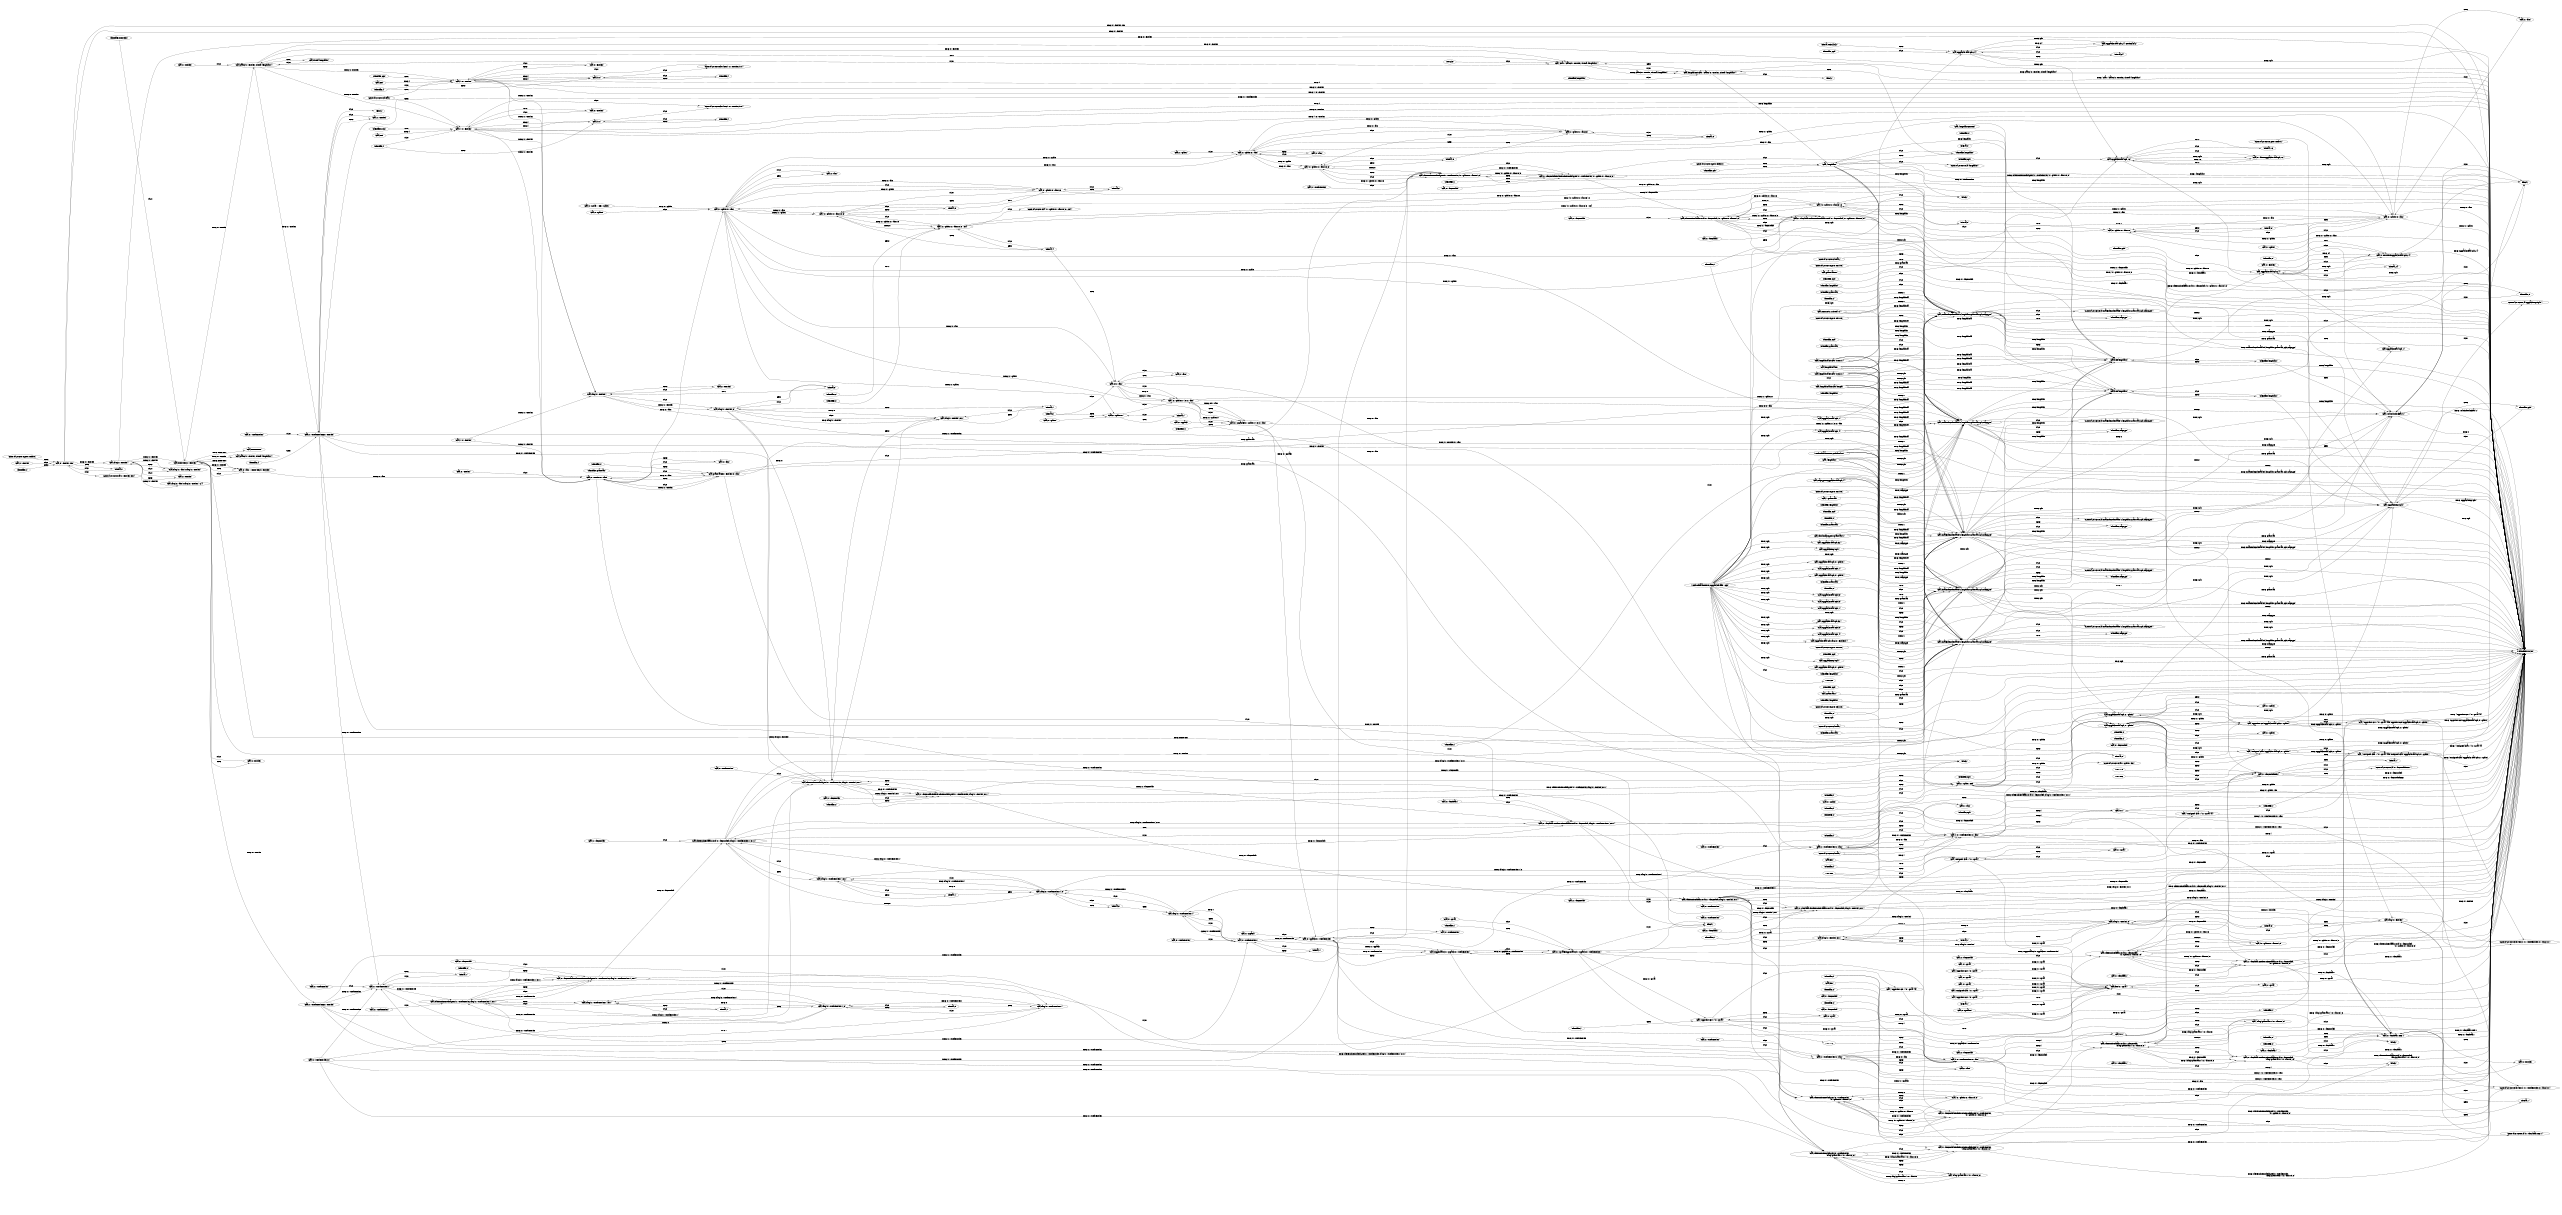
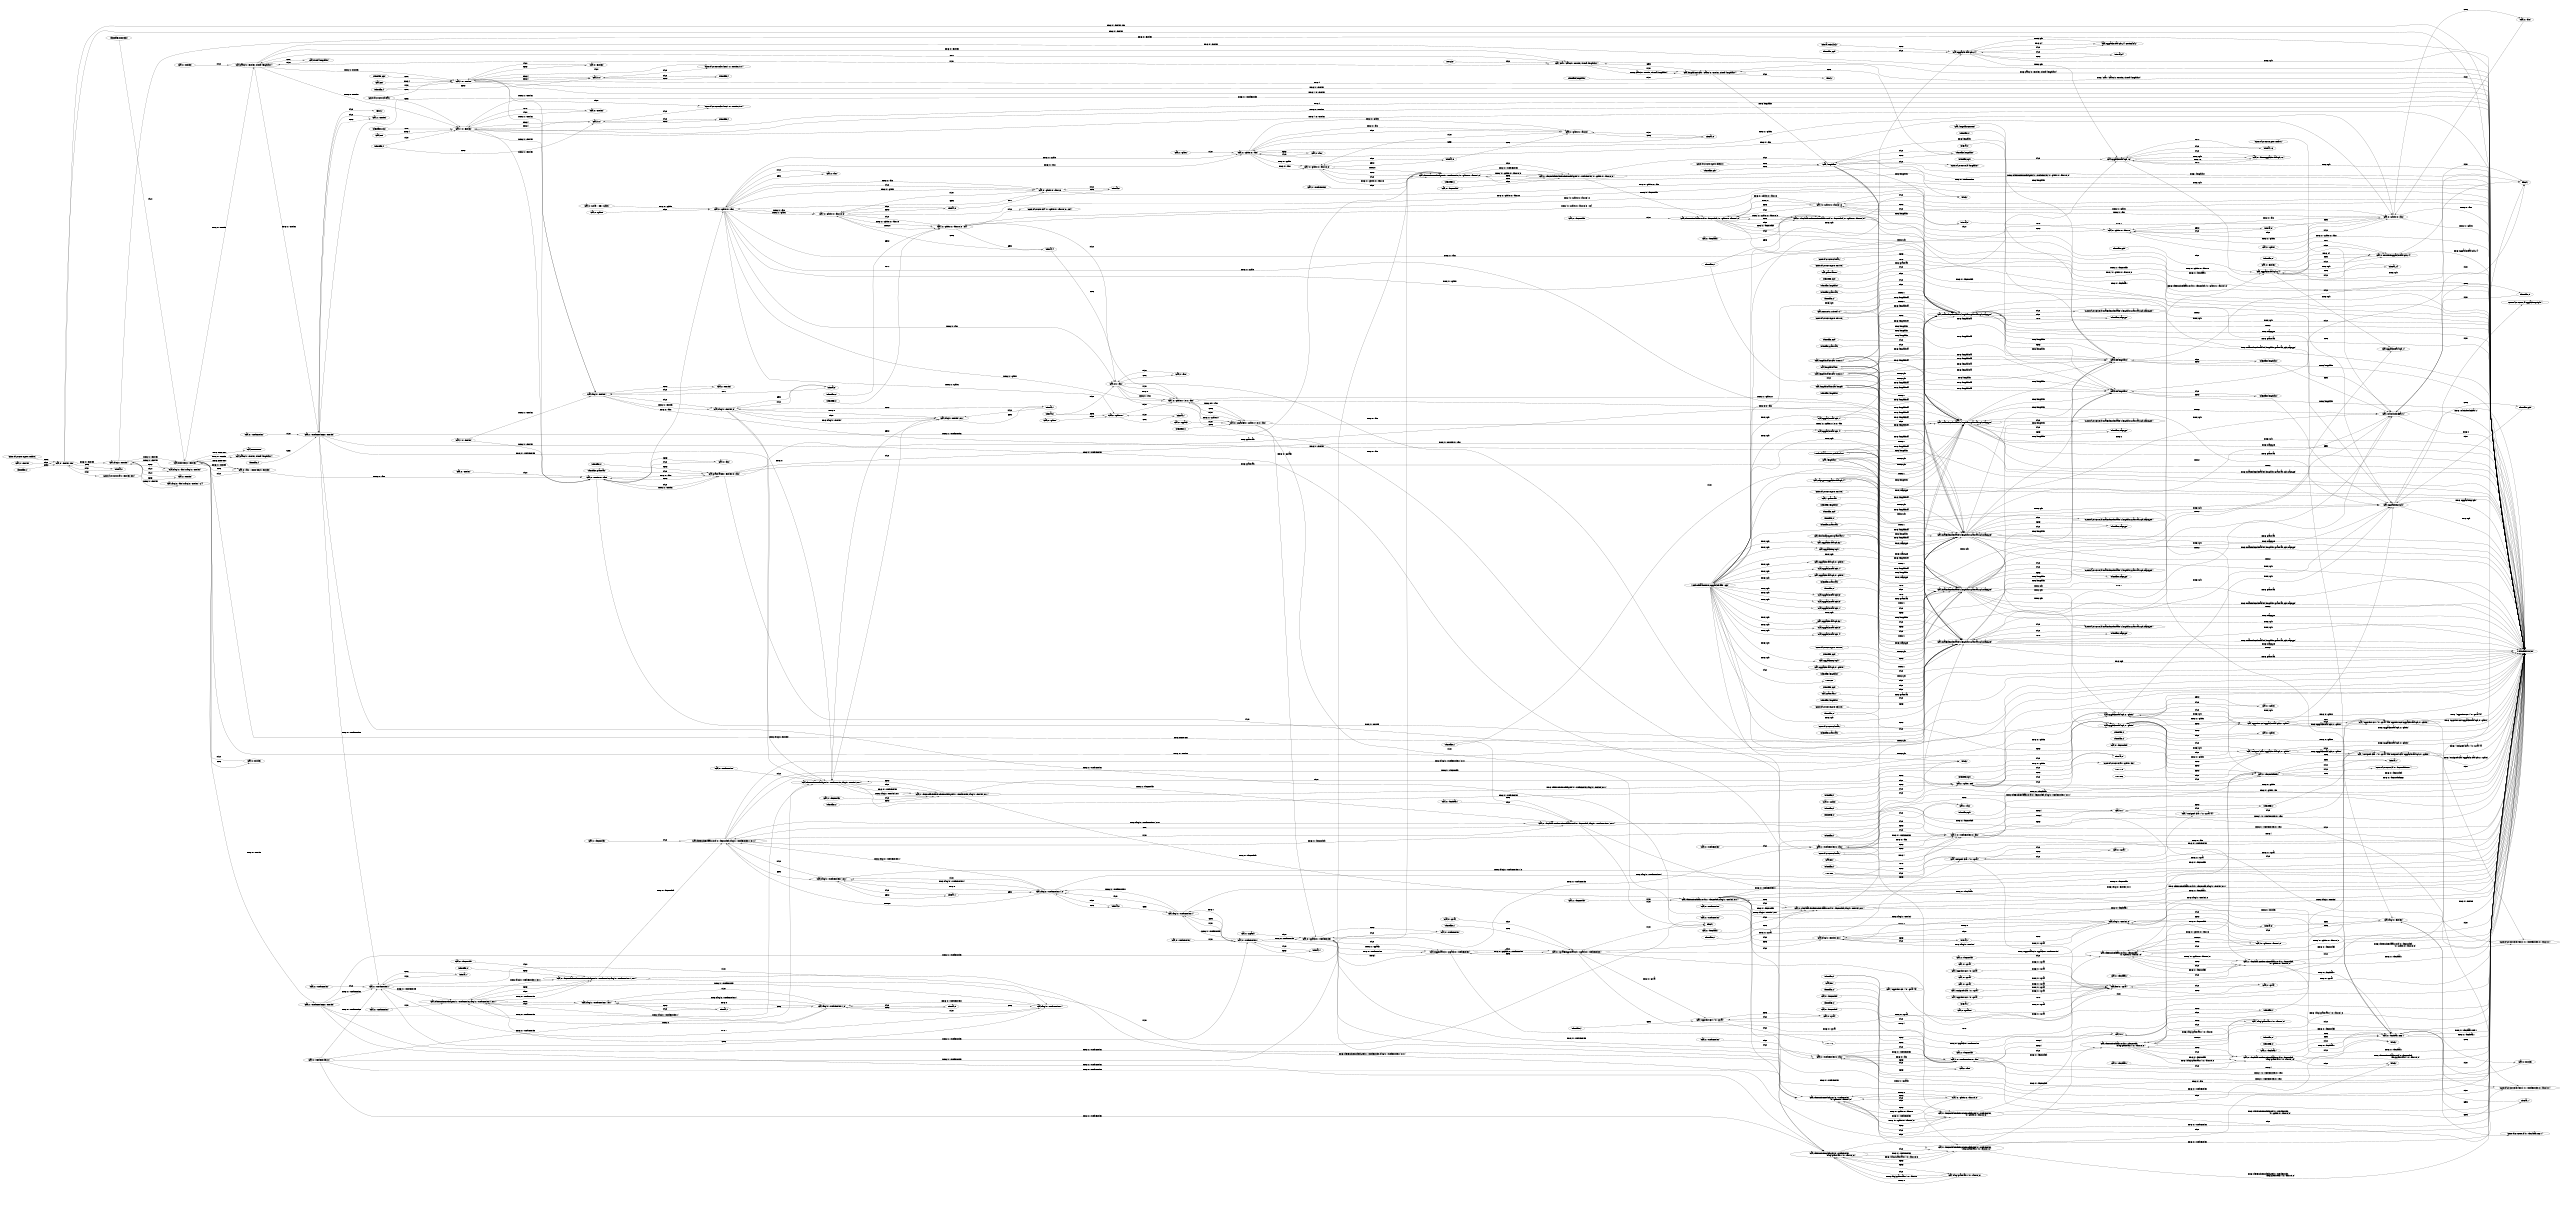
(1001, 242) -> (1104, 280)
(1829, 641) -> none
(1372, 956) -> (1372, 956)
(1799, 971) -> none
(2272, 1000) -> (2261, 859)
